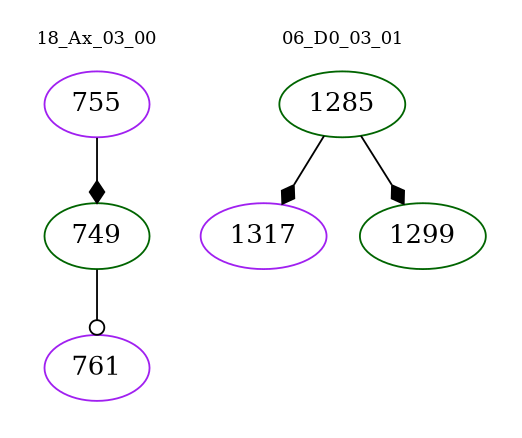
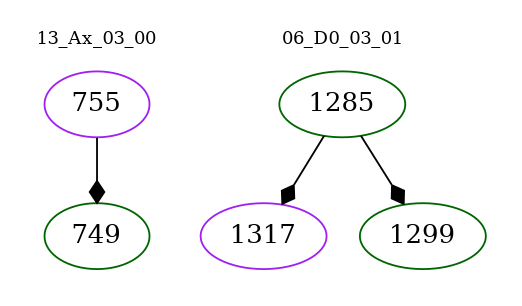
(97, 39) -> (97, 39)
(97, 368) -> none
